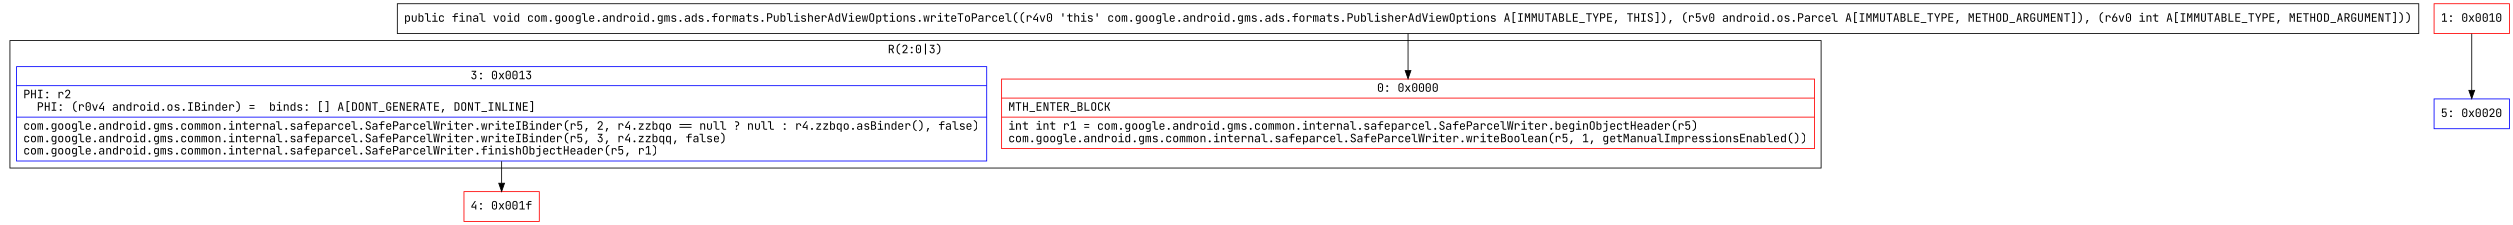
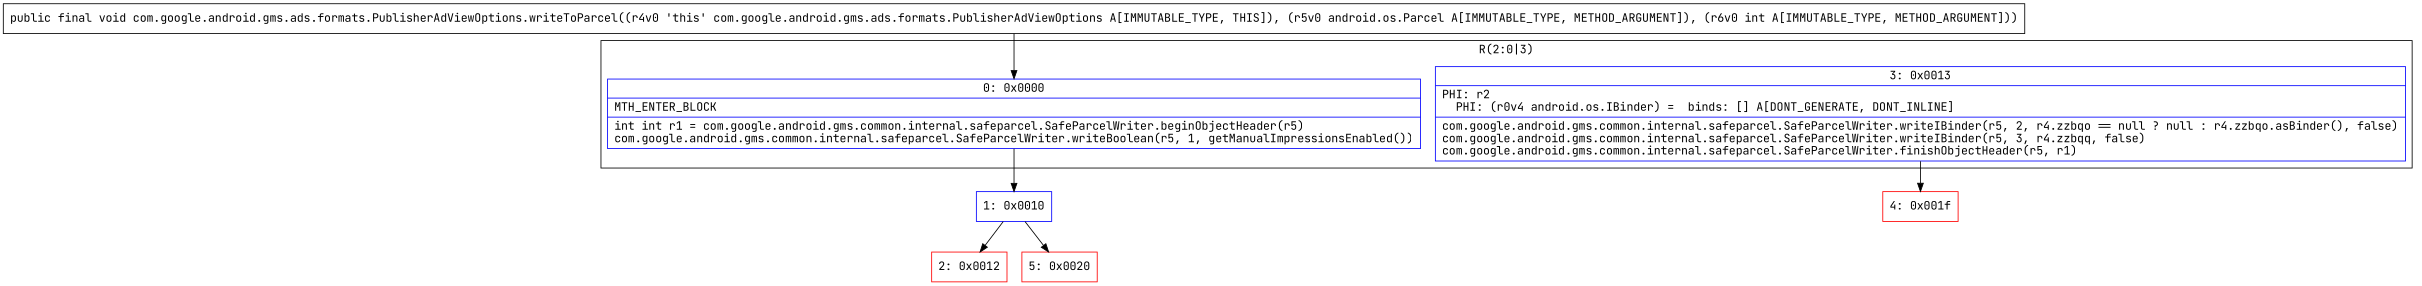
(2472, 19) -> (1014, 207)
(1408, 114) -> (1014, 114)
(2472, 114) -> (1060, 267)
none -> (1014, 163)
none -> (969, 267)
